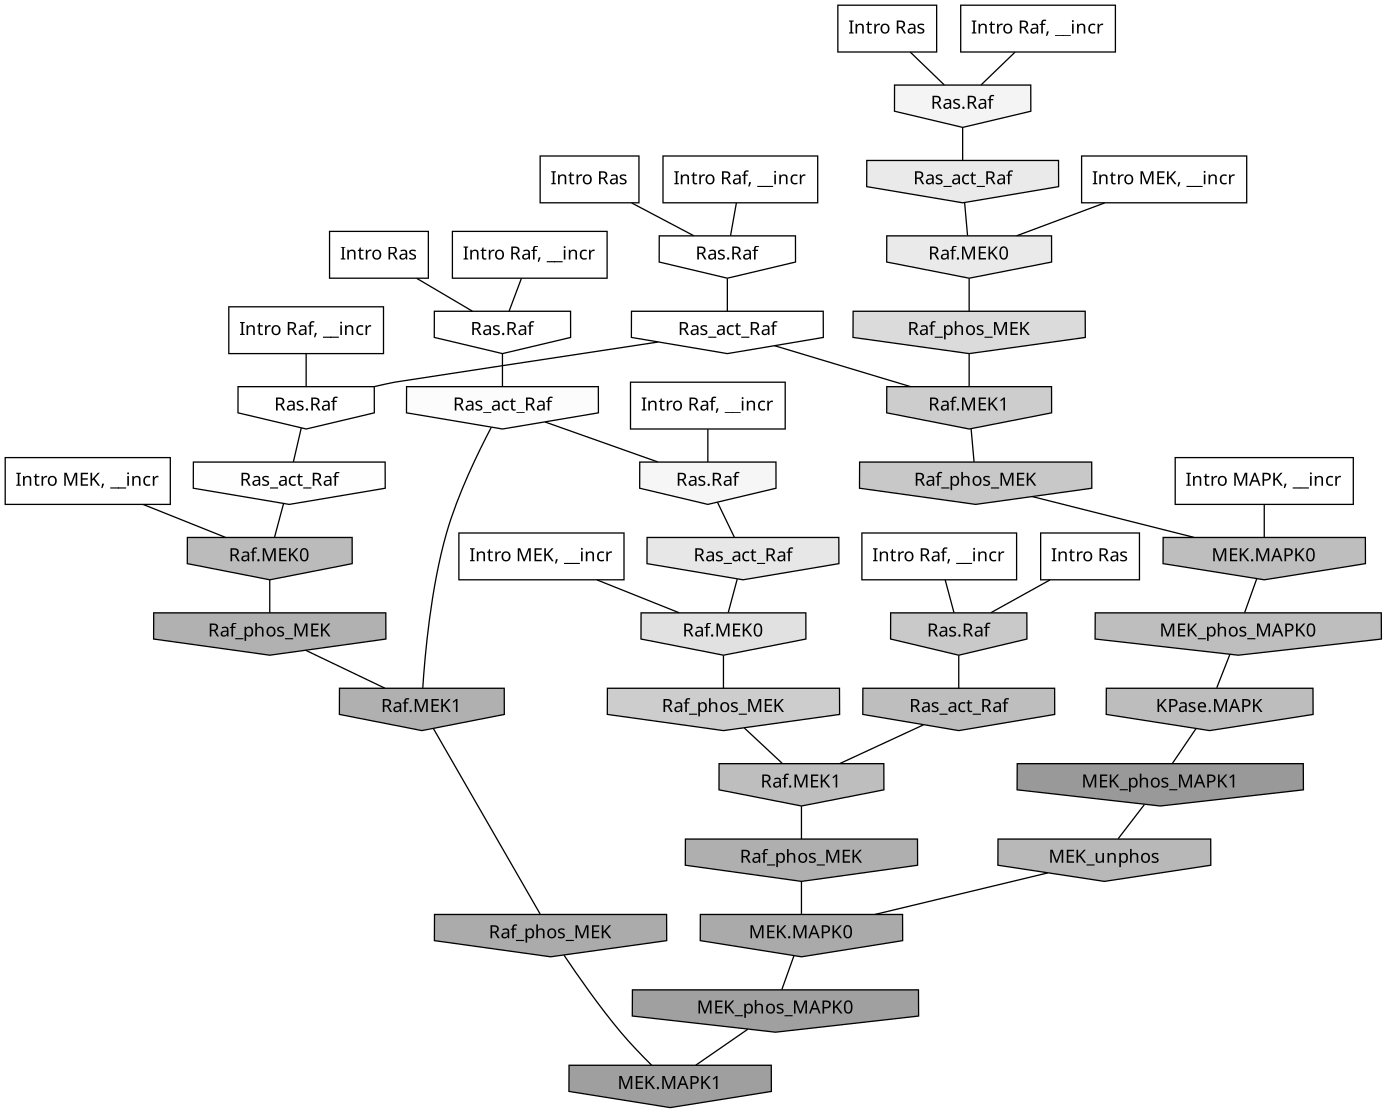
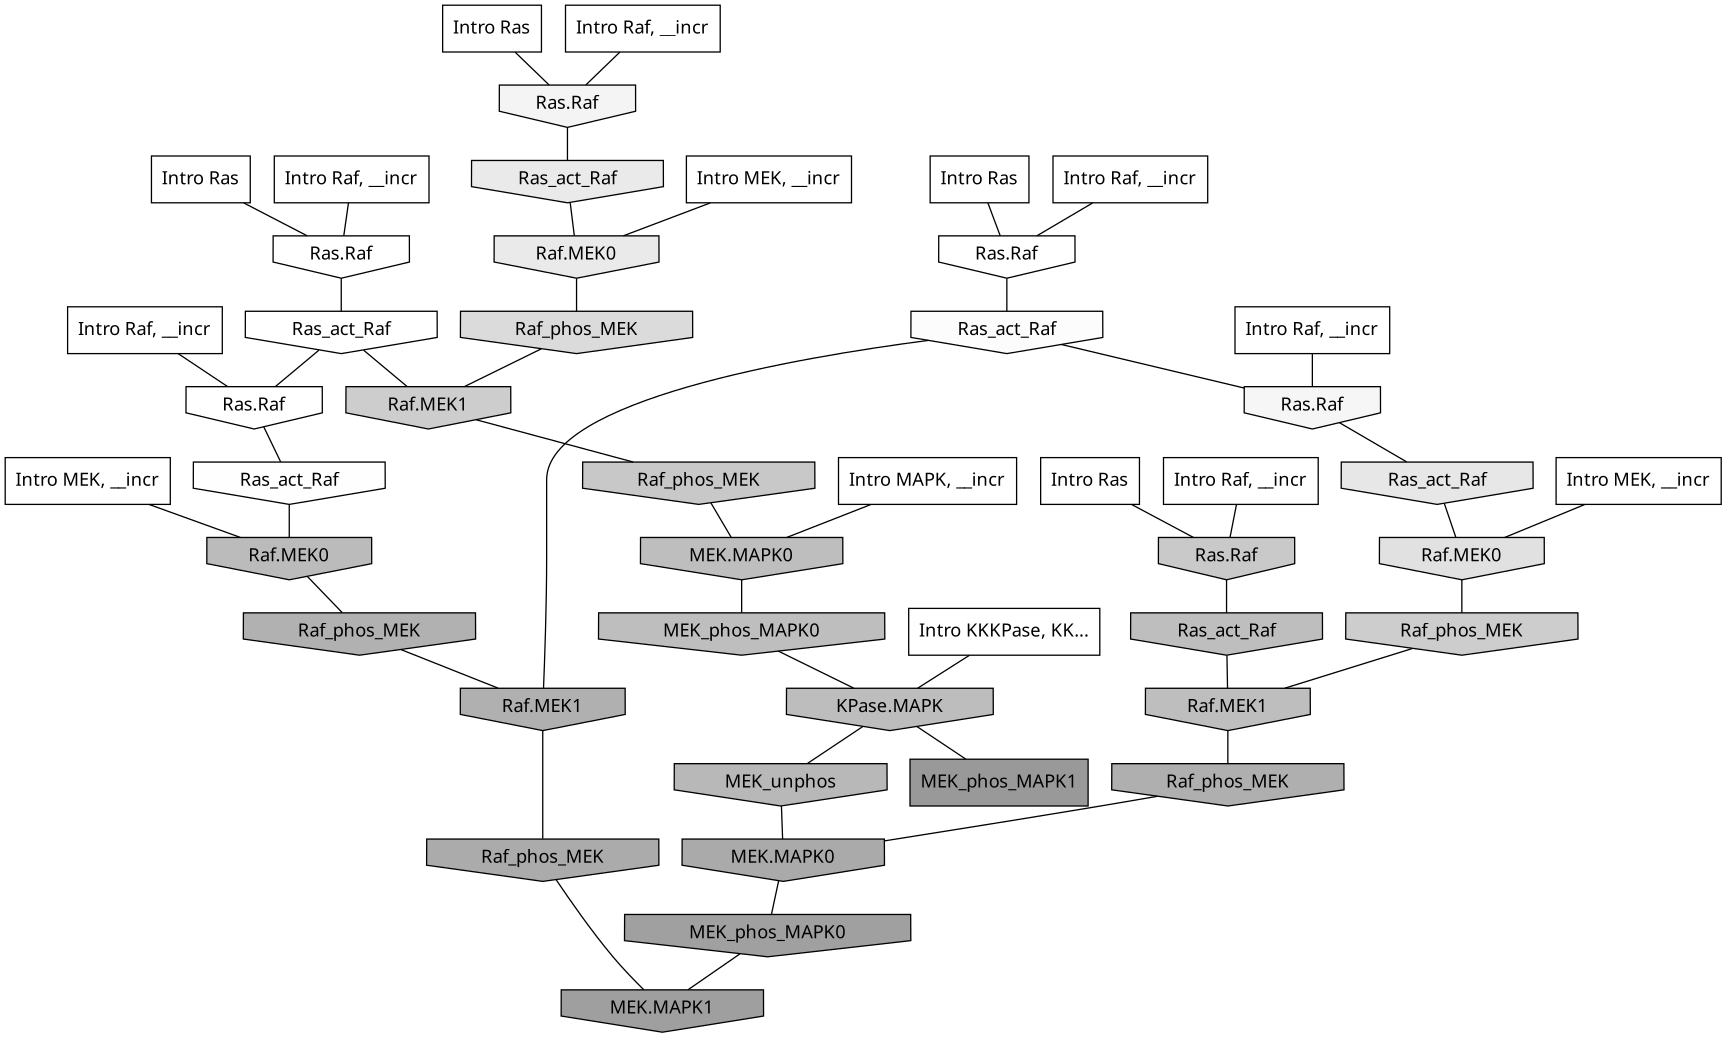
none -> (1004, 632)
(1160, 783) -> (999, 783)
(1131, 822) -> (835, 745)
